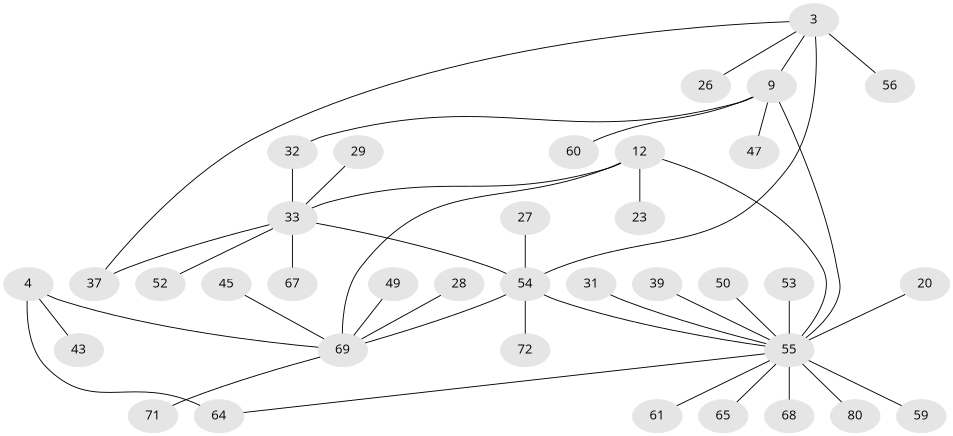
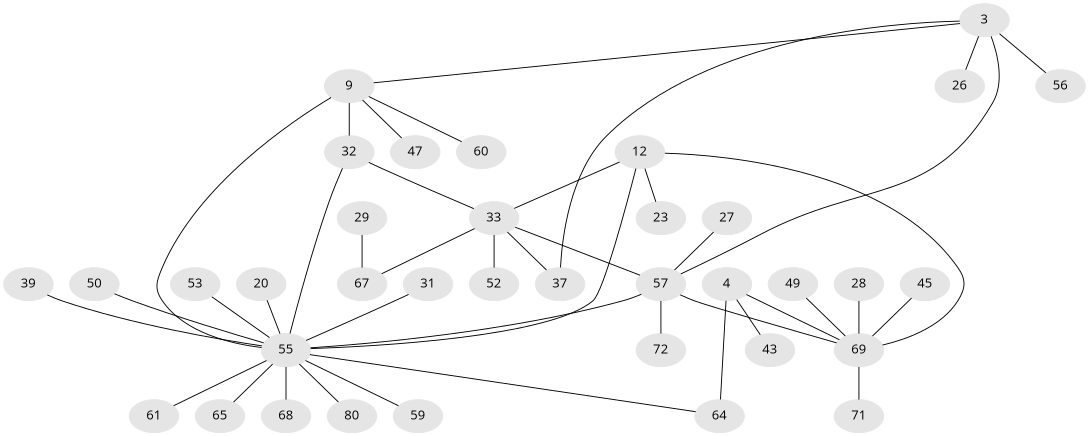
(326, 185) -> (362, 251)
none -> (313, 250)
(525, 284) -> (661, 284)
